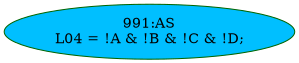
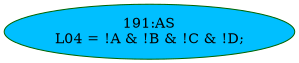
(149, 32) -> (149, 32)
